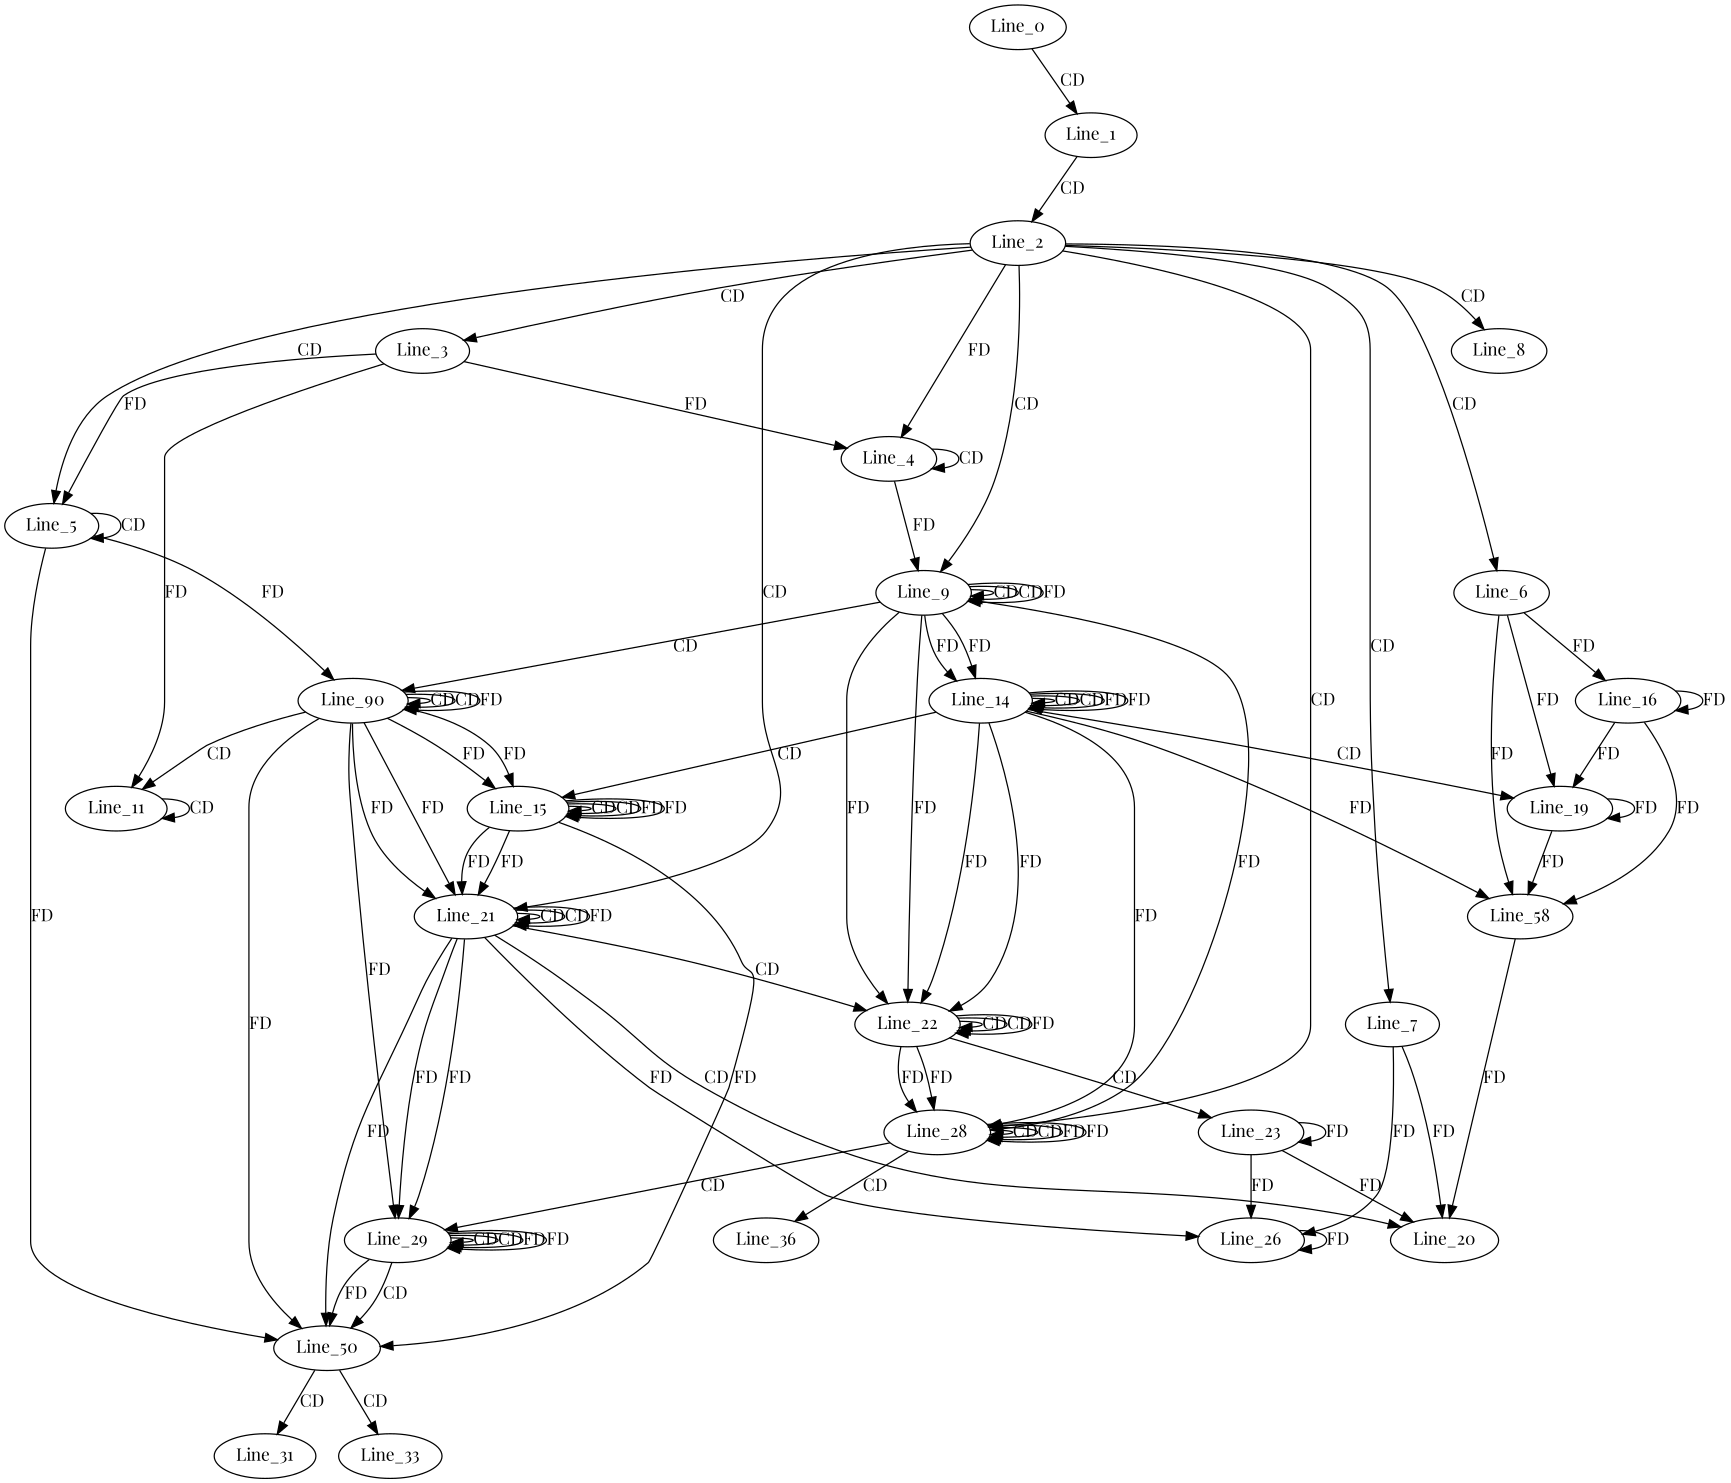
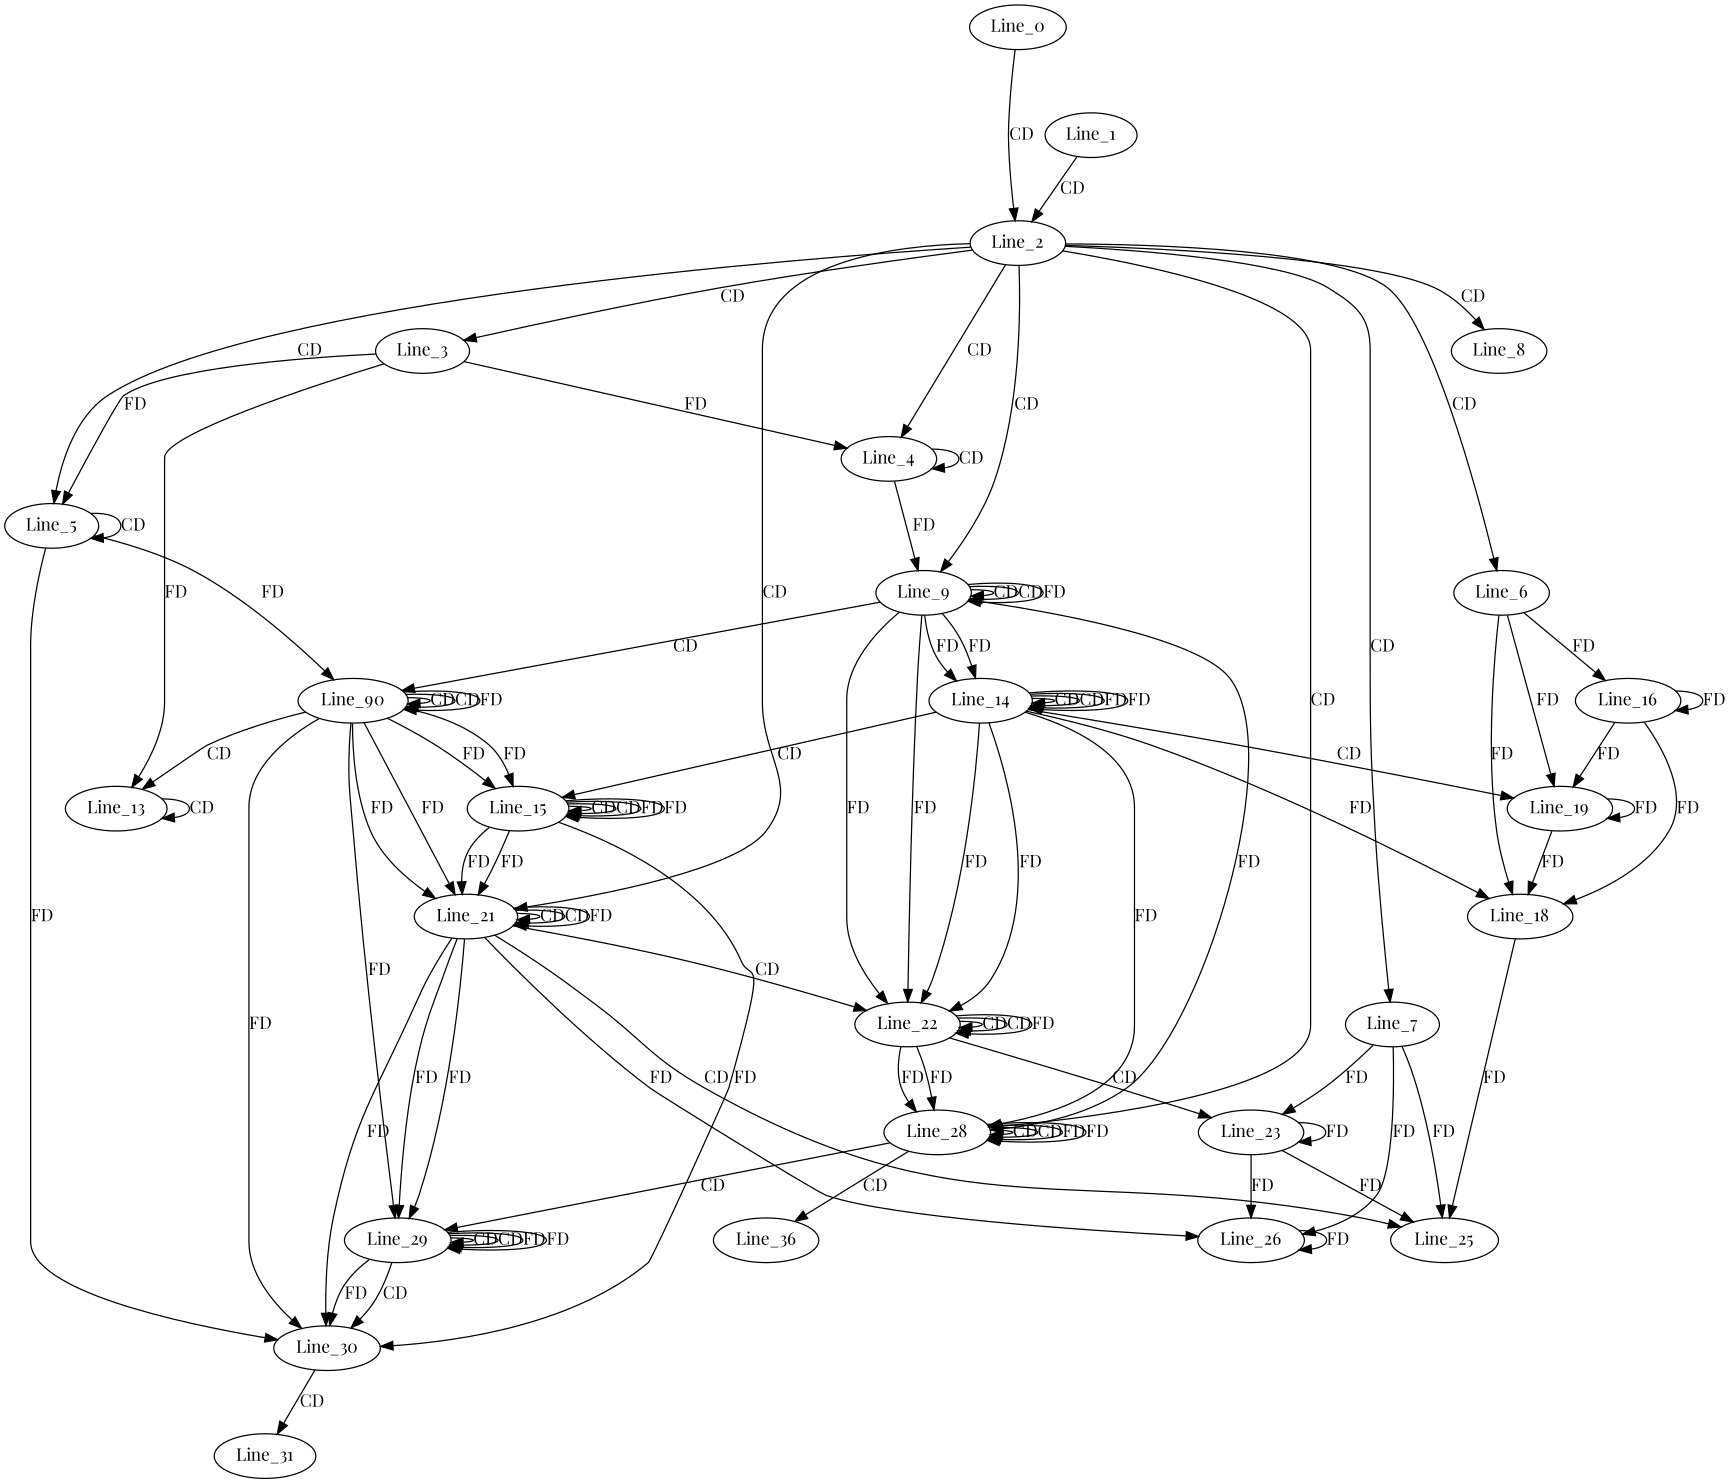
(1051, 76) -> (1009, 129)
(979, 351) -> (979, 351)
(116, 809) -> (116, 809)
(1520, 917) -> (1520, 917)
none -> (1335, 1079)
(1445, 1240) -> (1445, 1240)
(327, 1348) -> (327, 1348)
(390, 1456) -> none
